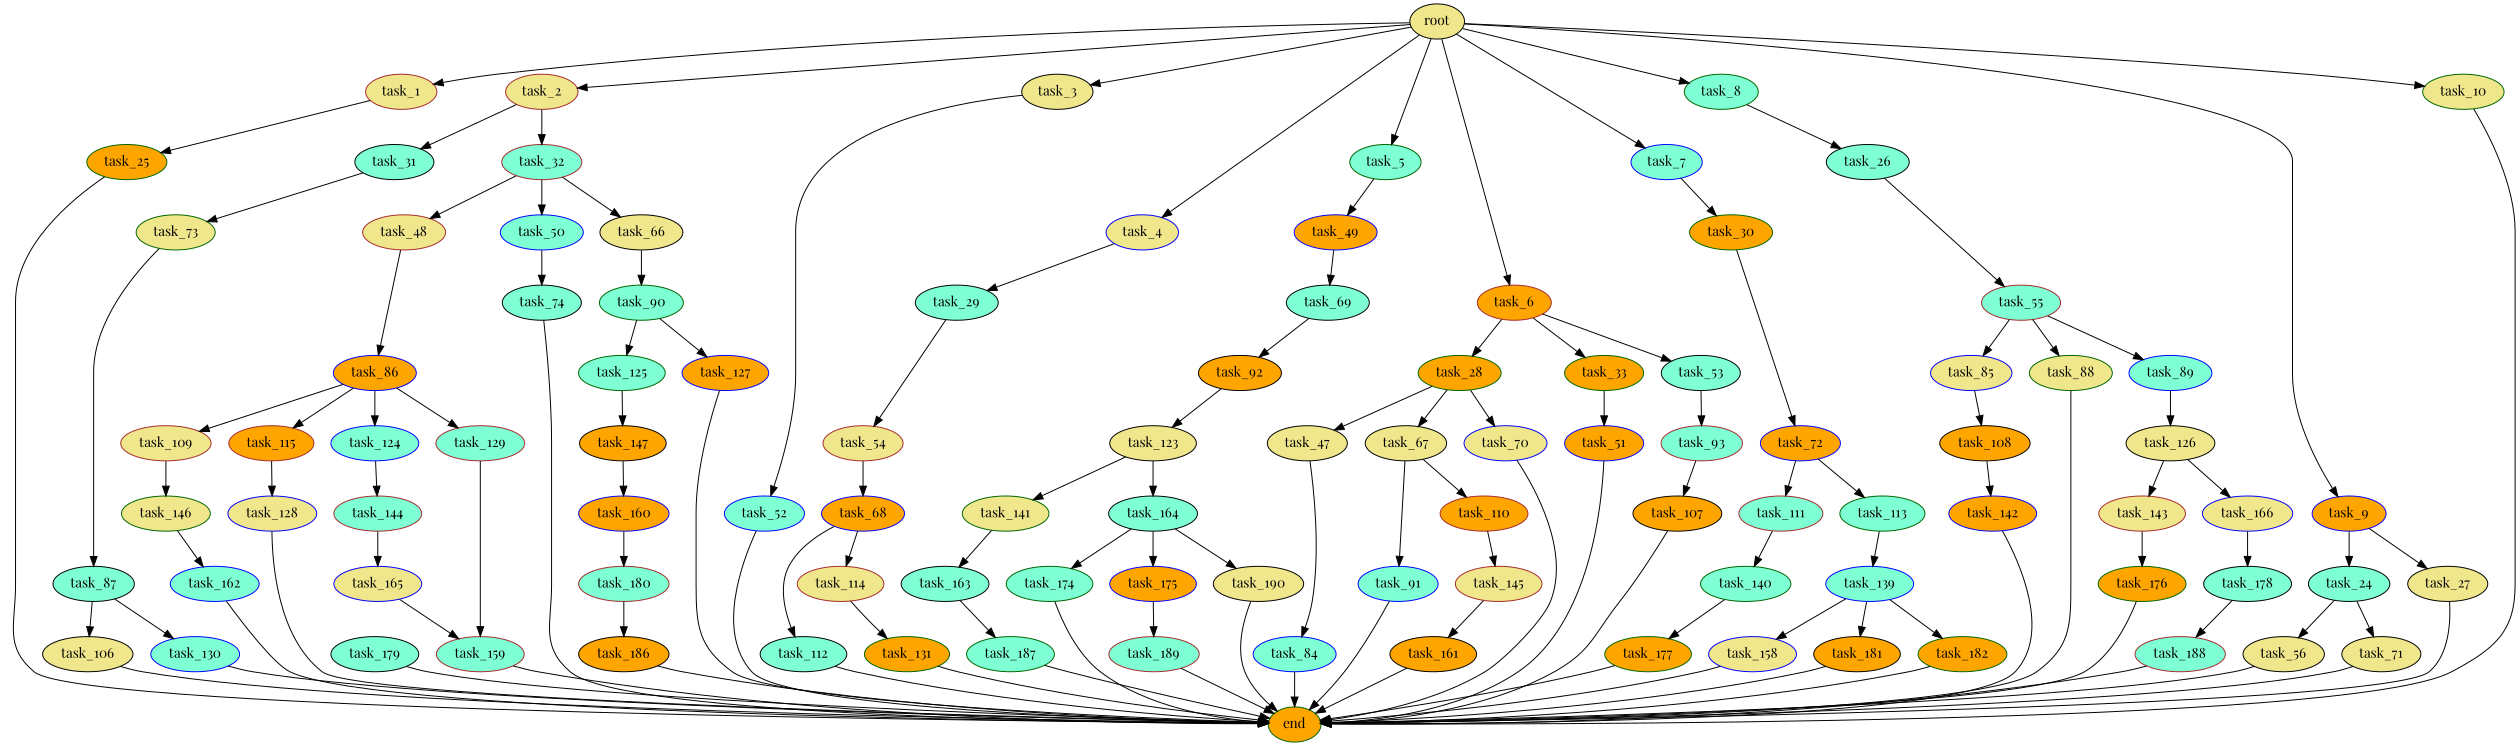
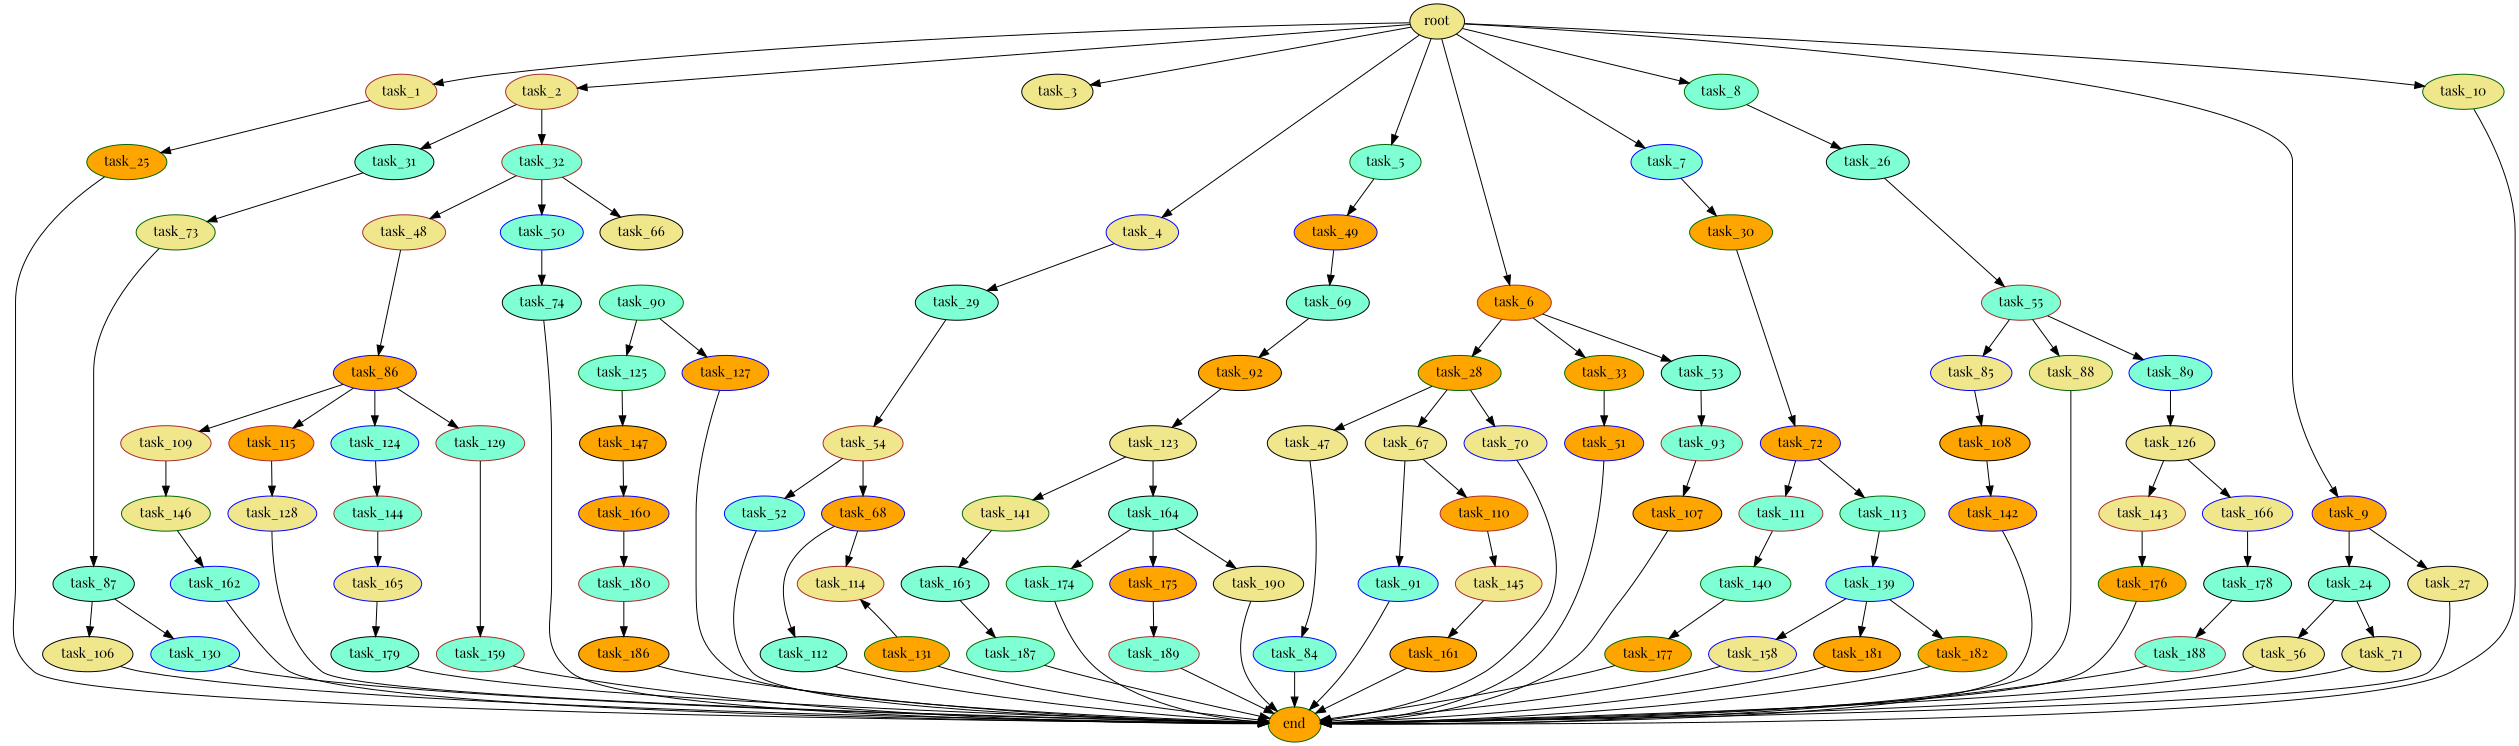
(799, 217) -> (818, 476)
(641, 263) -> none
(425, 616) -> (377, 614)
(865, 617) -> (883, 621)
